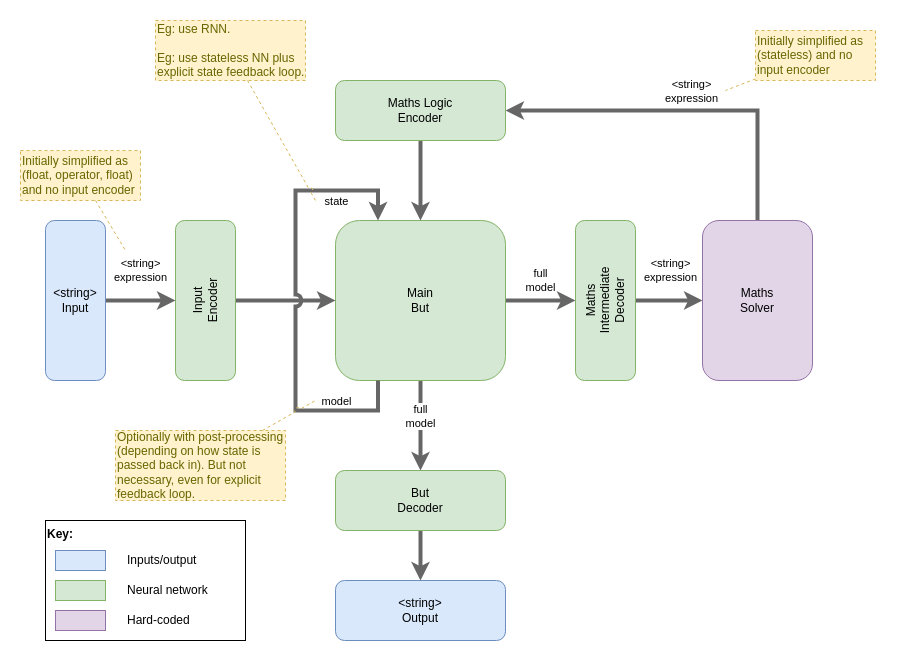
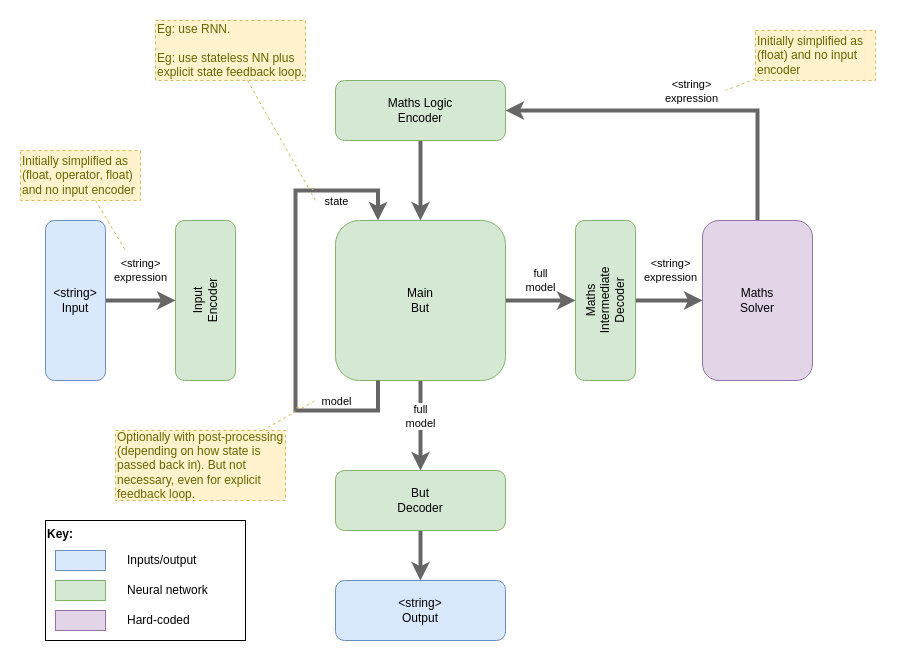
(817, 56) -> (817, 56)
(280, 301) -> none
